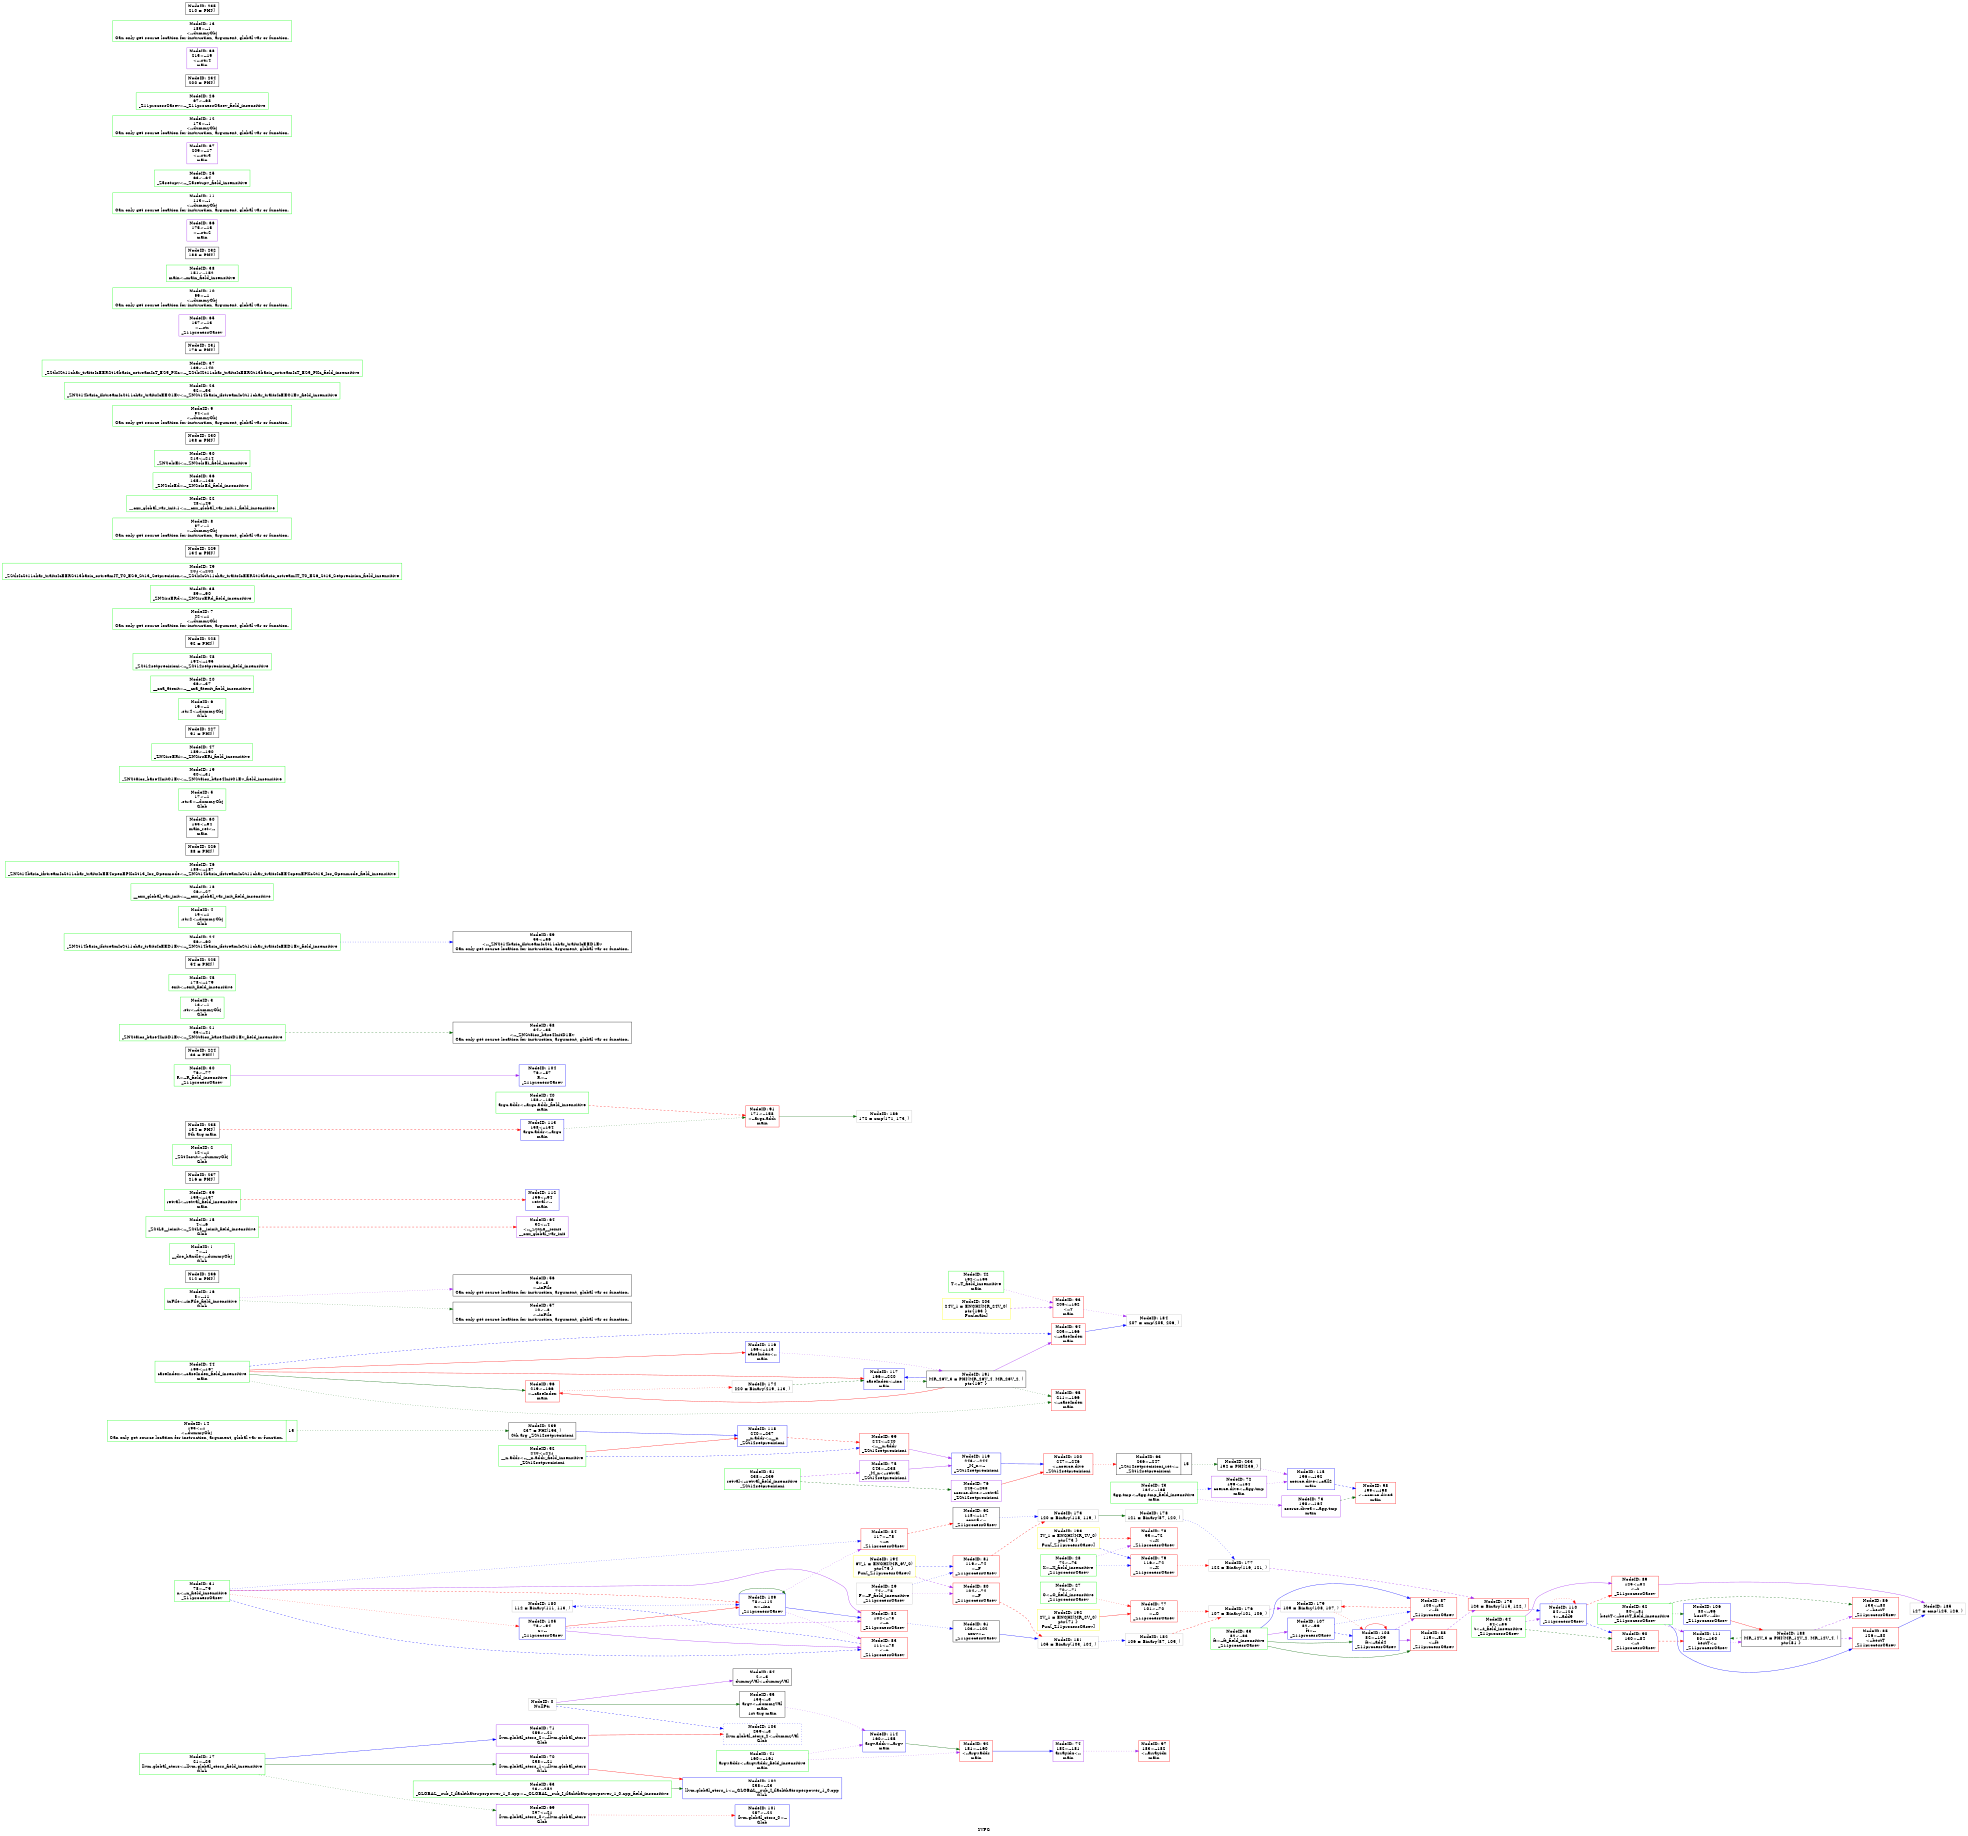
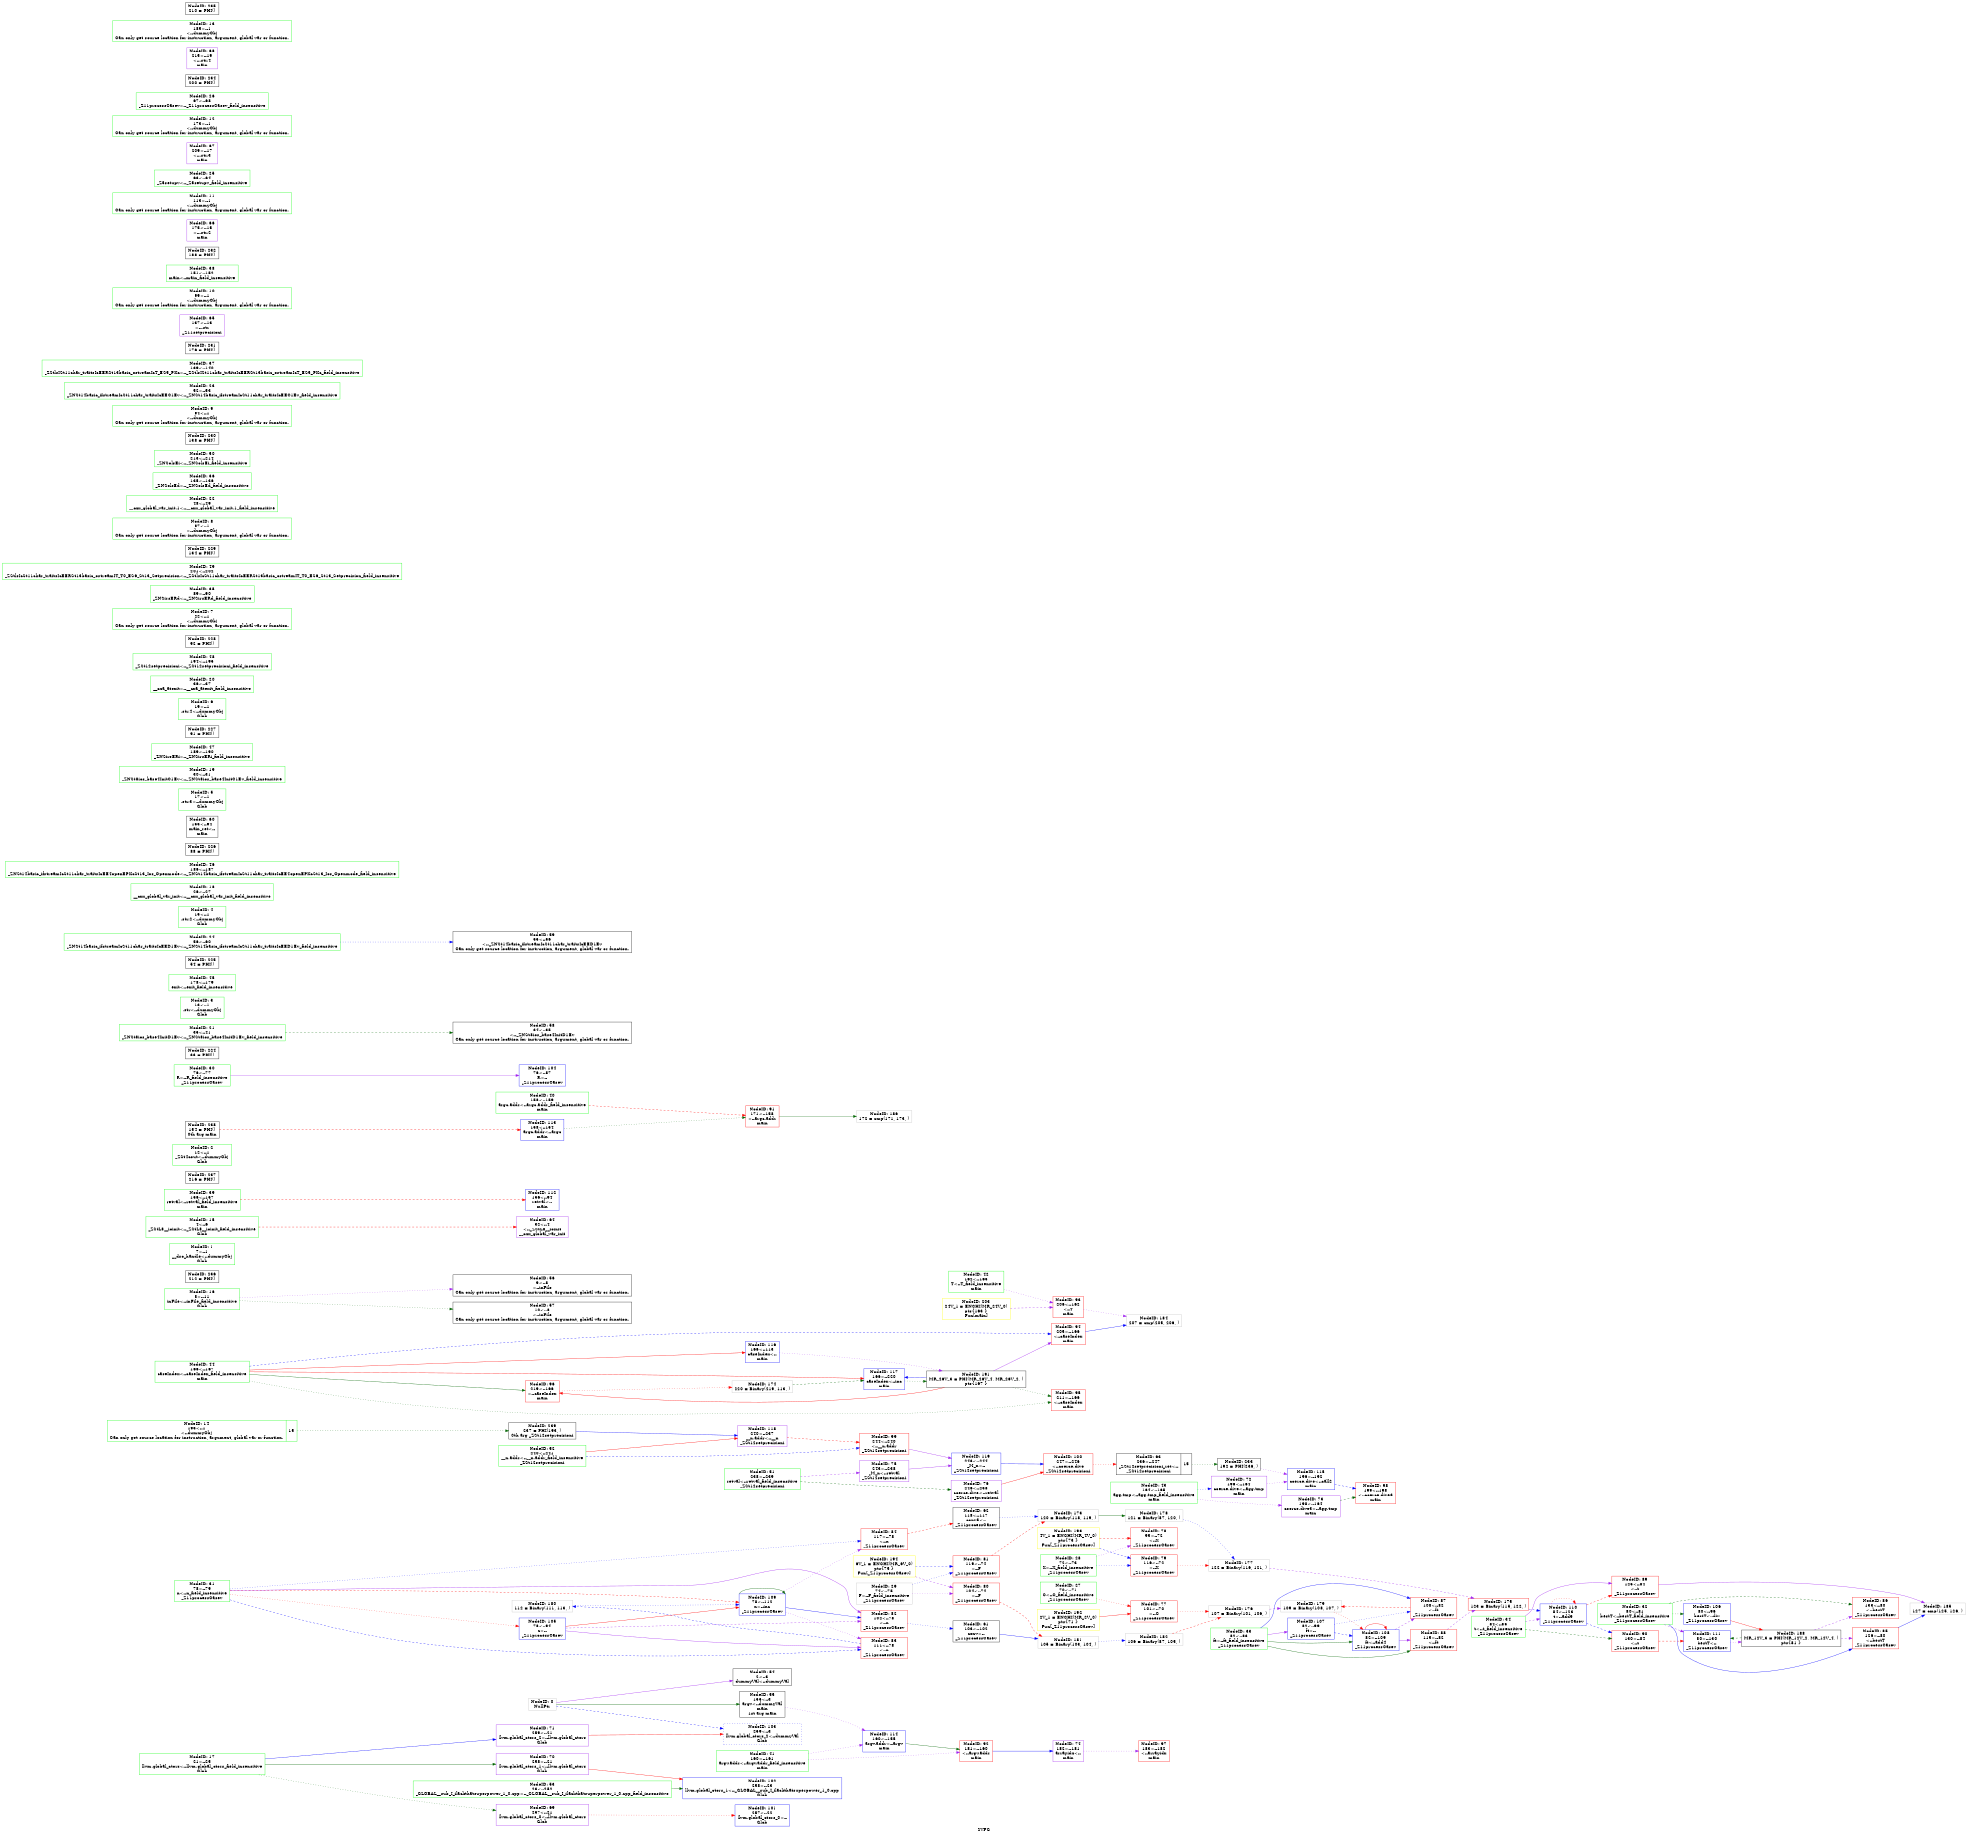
(202, 332) -> (202, 332)
(762, 1436) -> (762, 1436)
